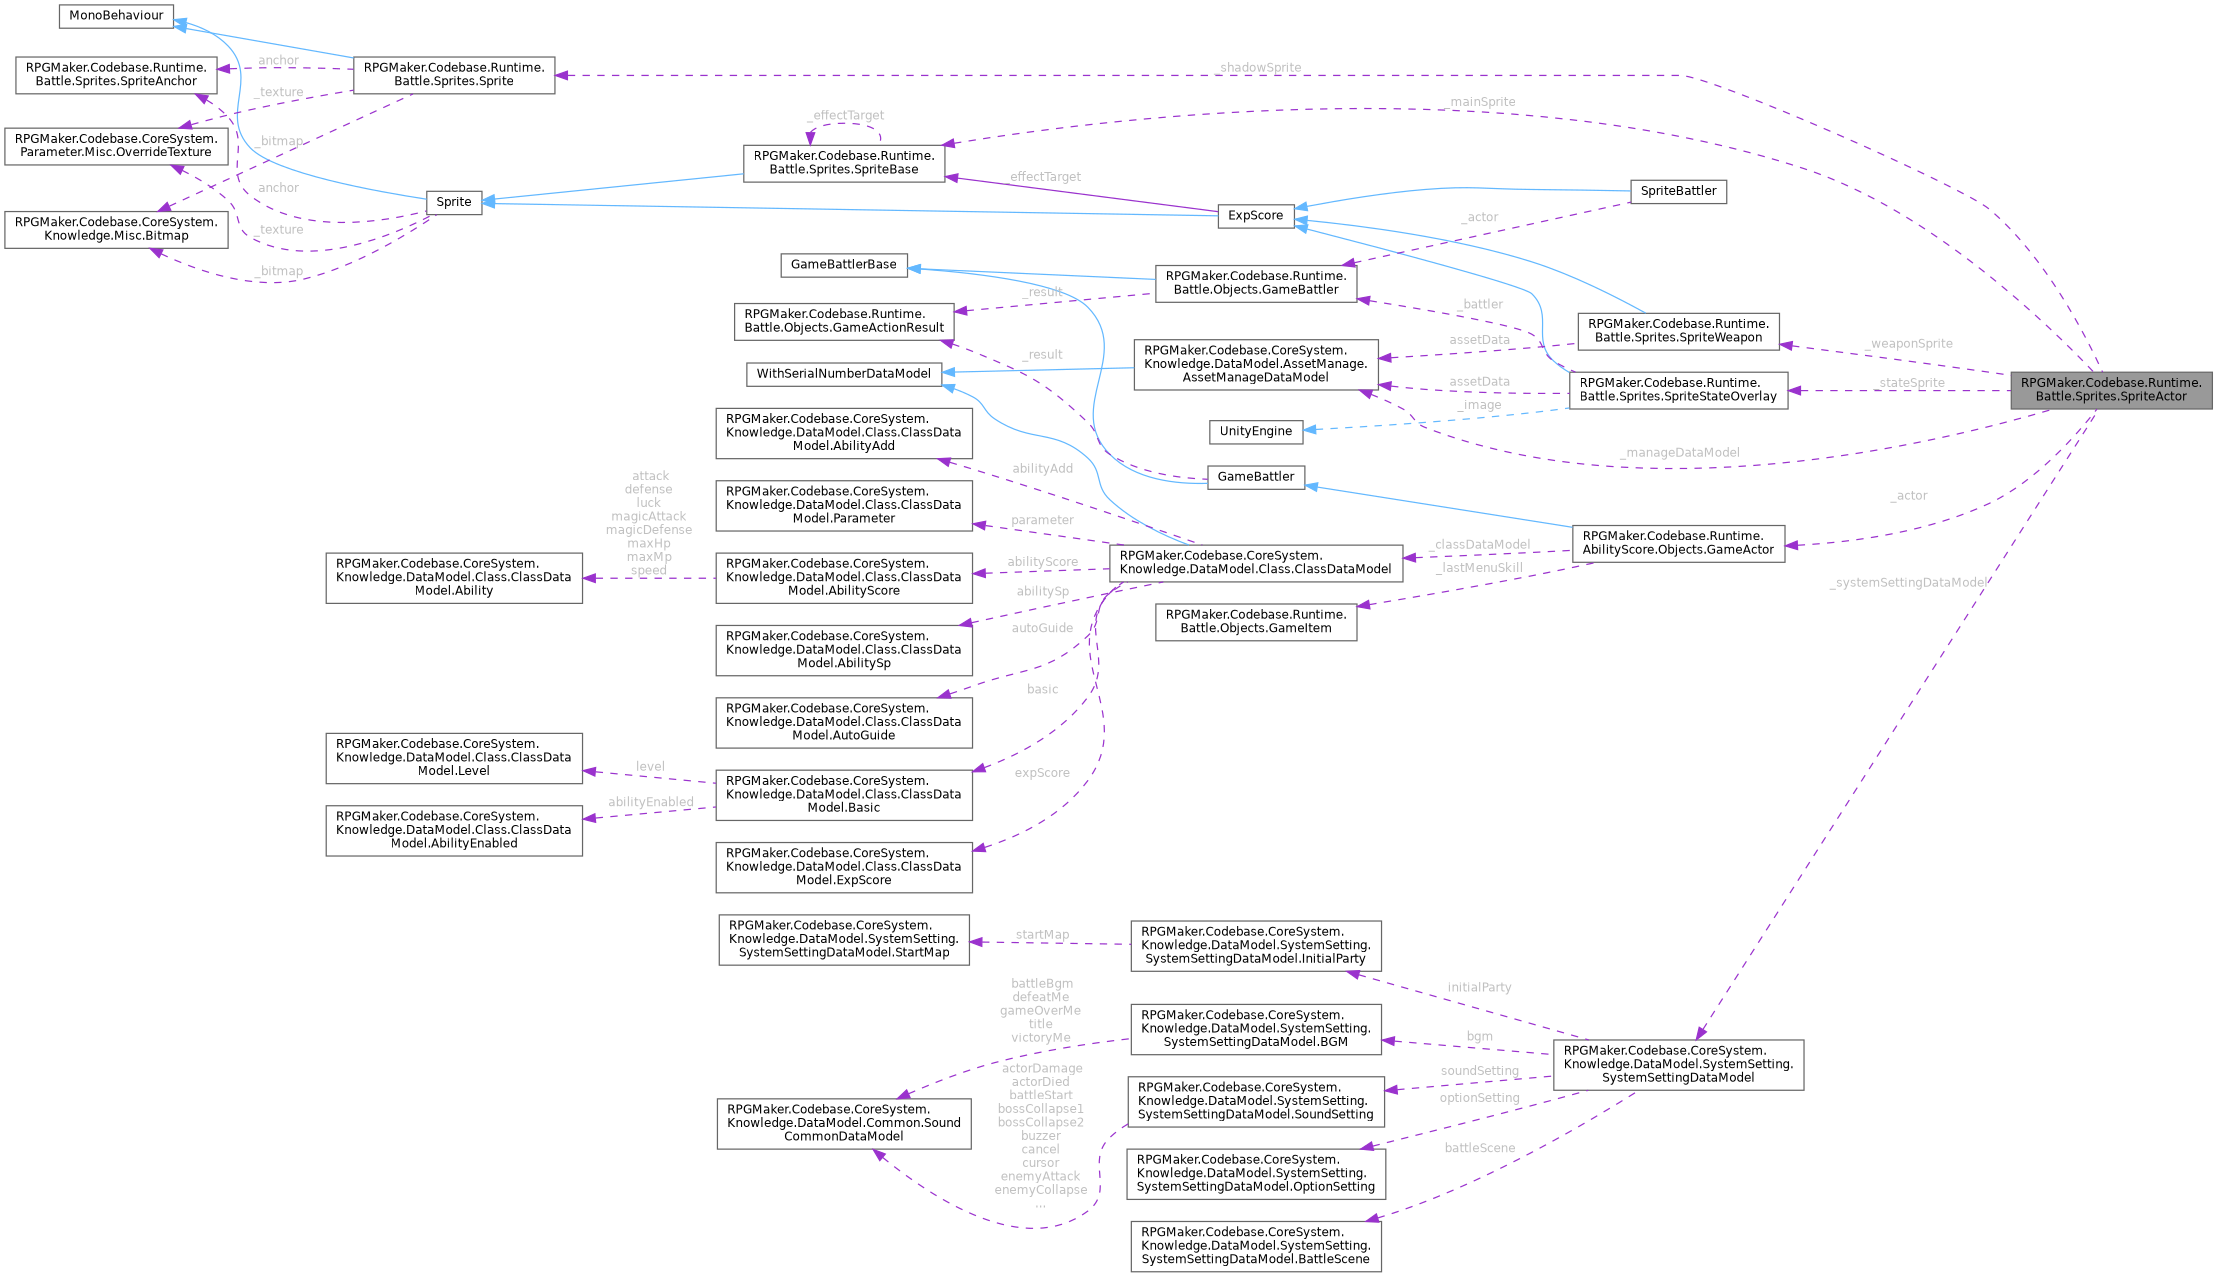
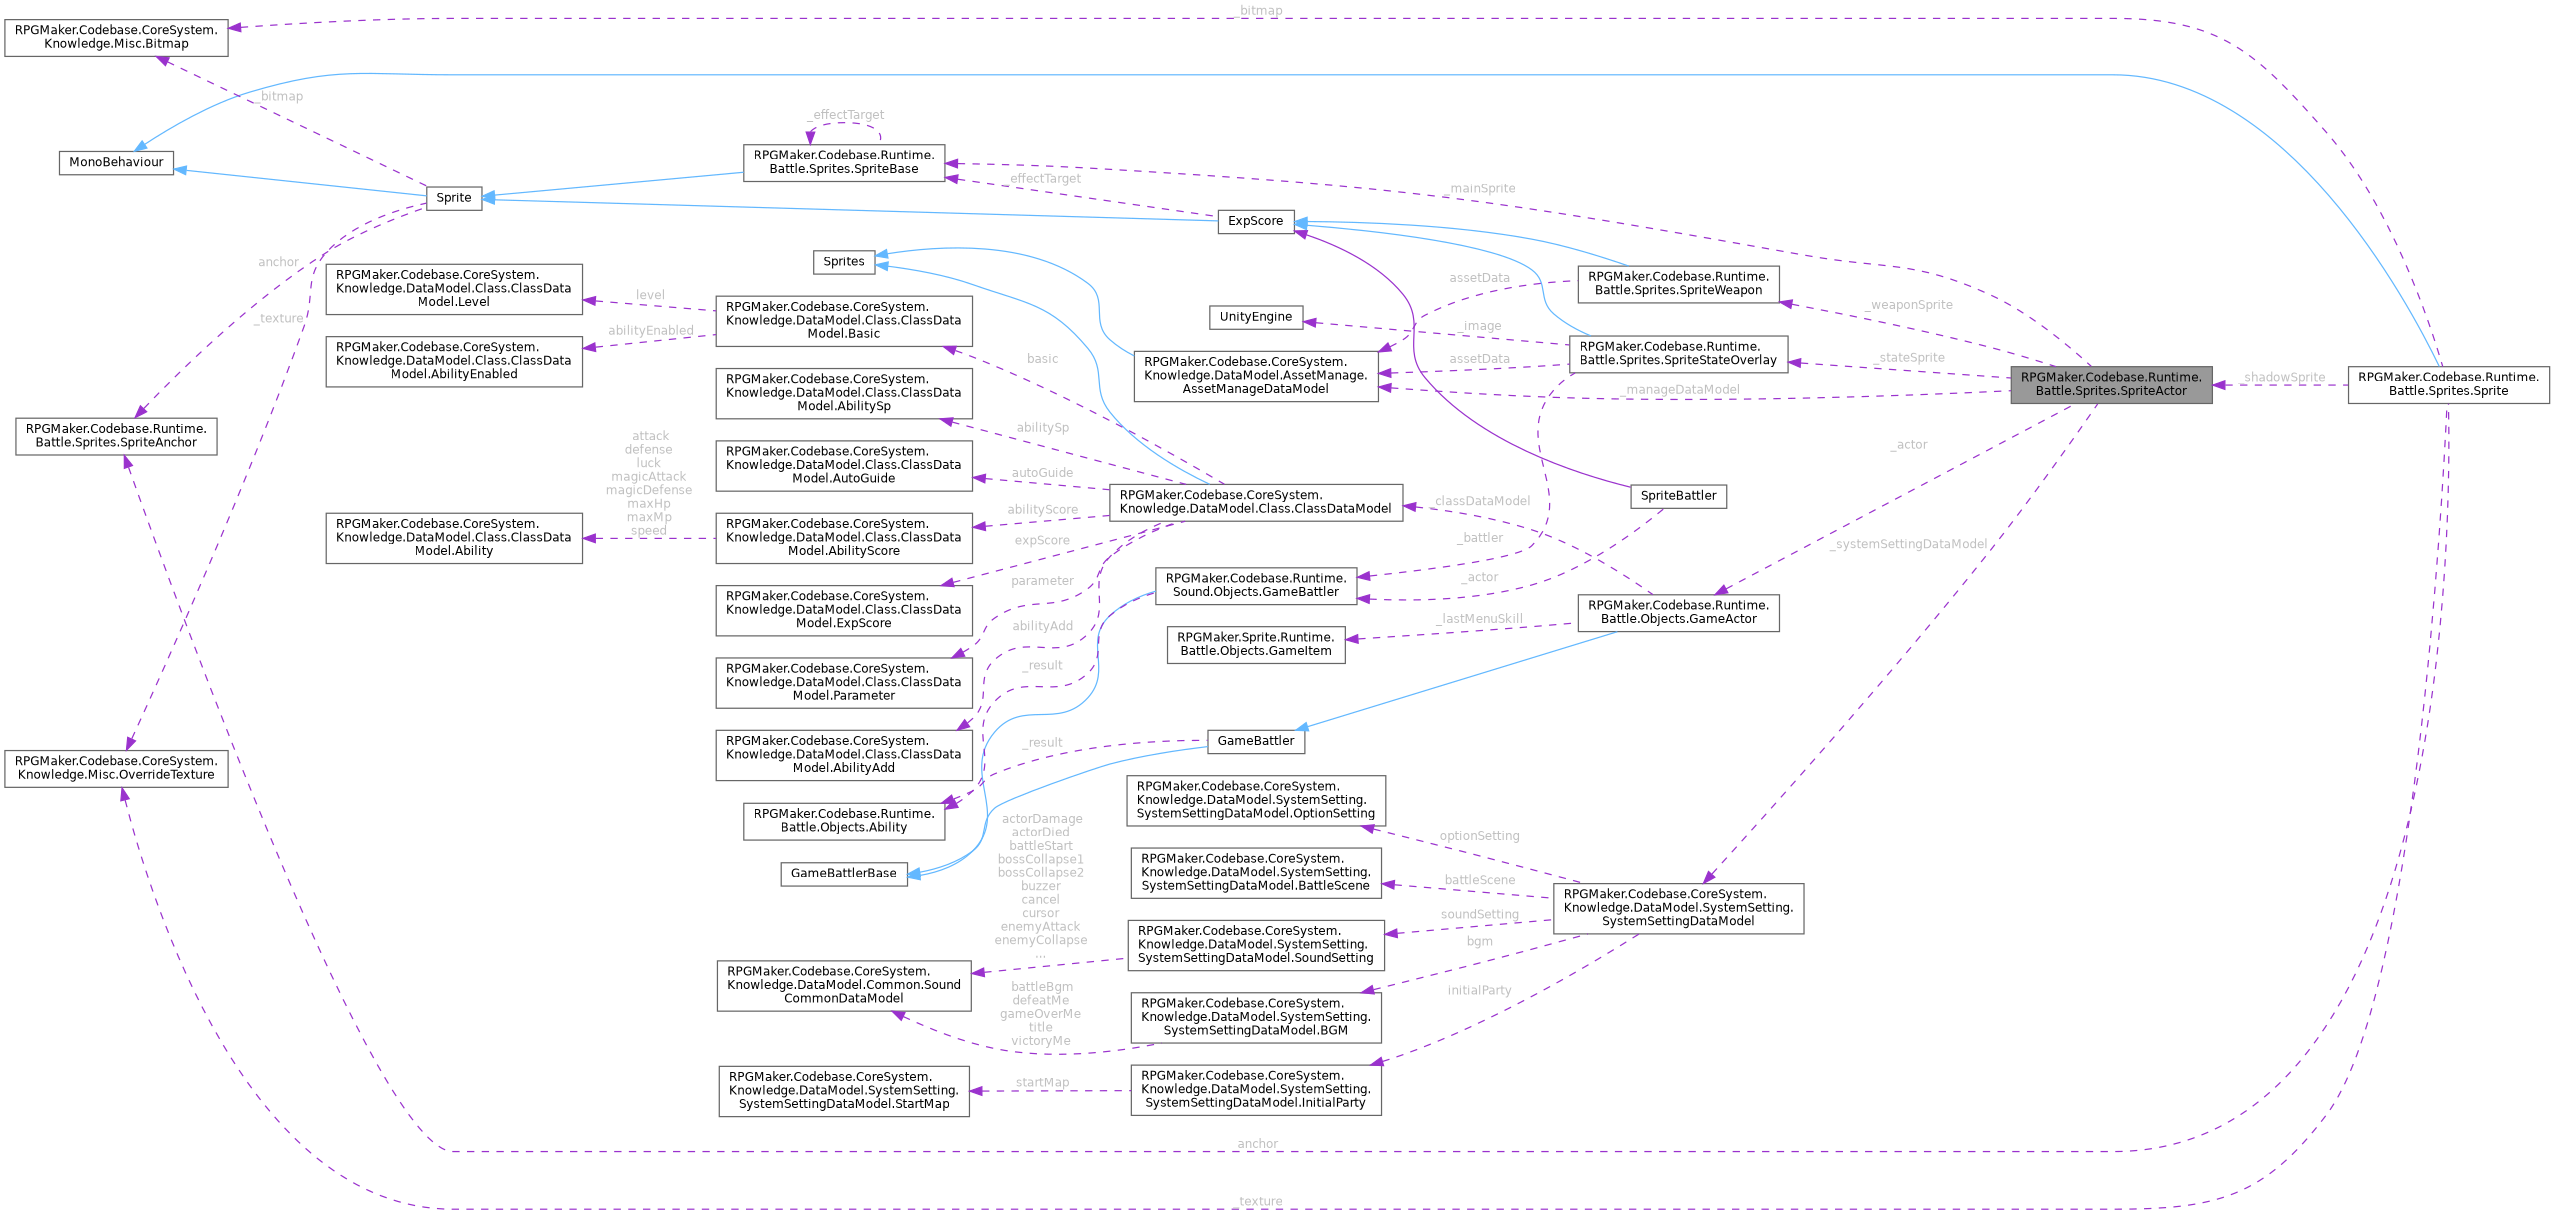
(1393, 75) -> (2287, 385)
(117, 147) -> (117, 769)
(1468, 188) -> (1429, 382)
(1088, 195) -> (1088, 198)
(1256, 284) -> (1256, 586)
(844, 322) -> (844, 822)
(844, 375) -> (844, 262)
(1443, 421) -> (1443, 334)
(1679, 544) -> (1679, 613)
(1256, 622) -> (1256, 645)
